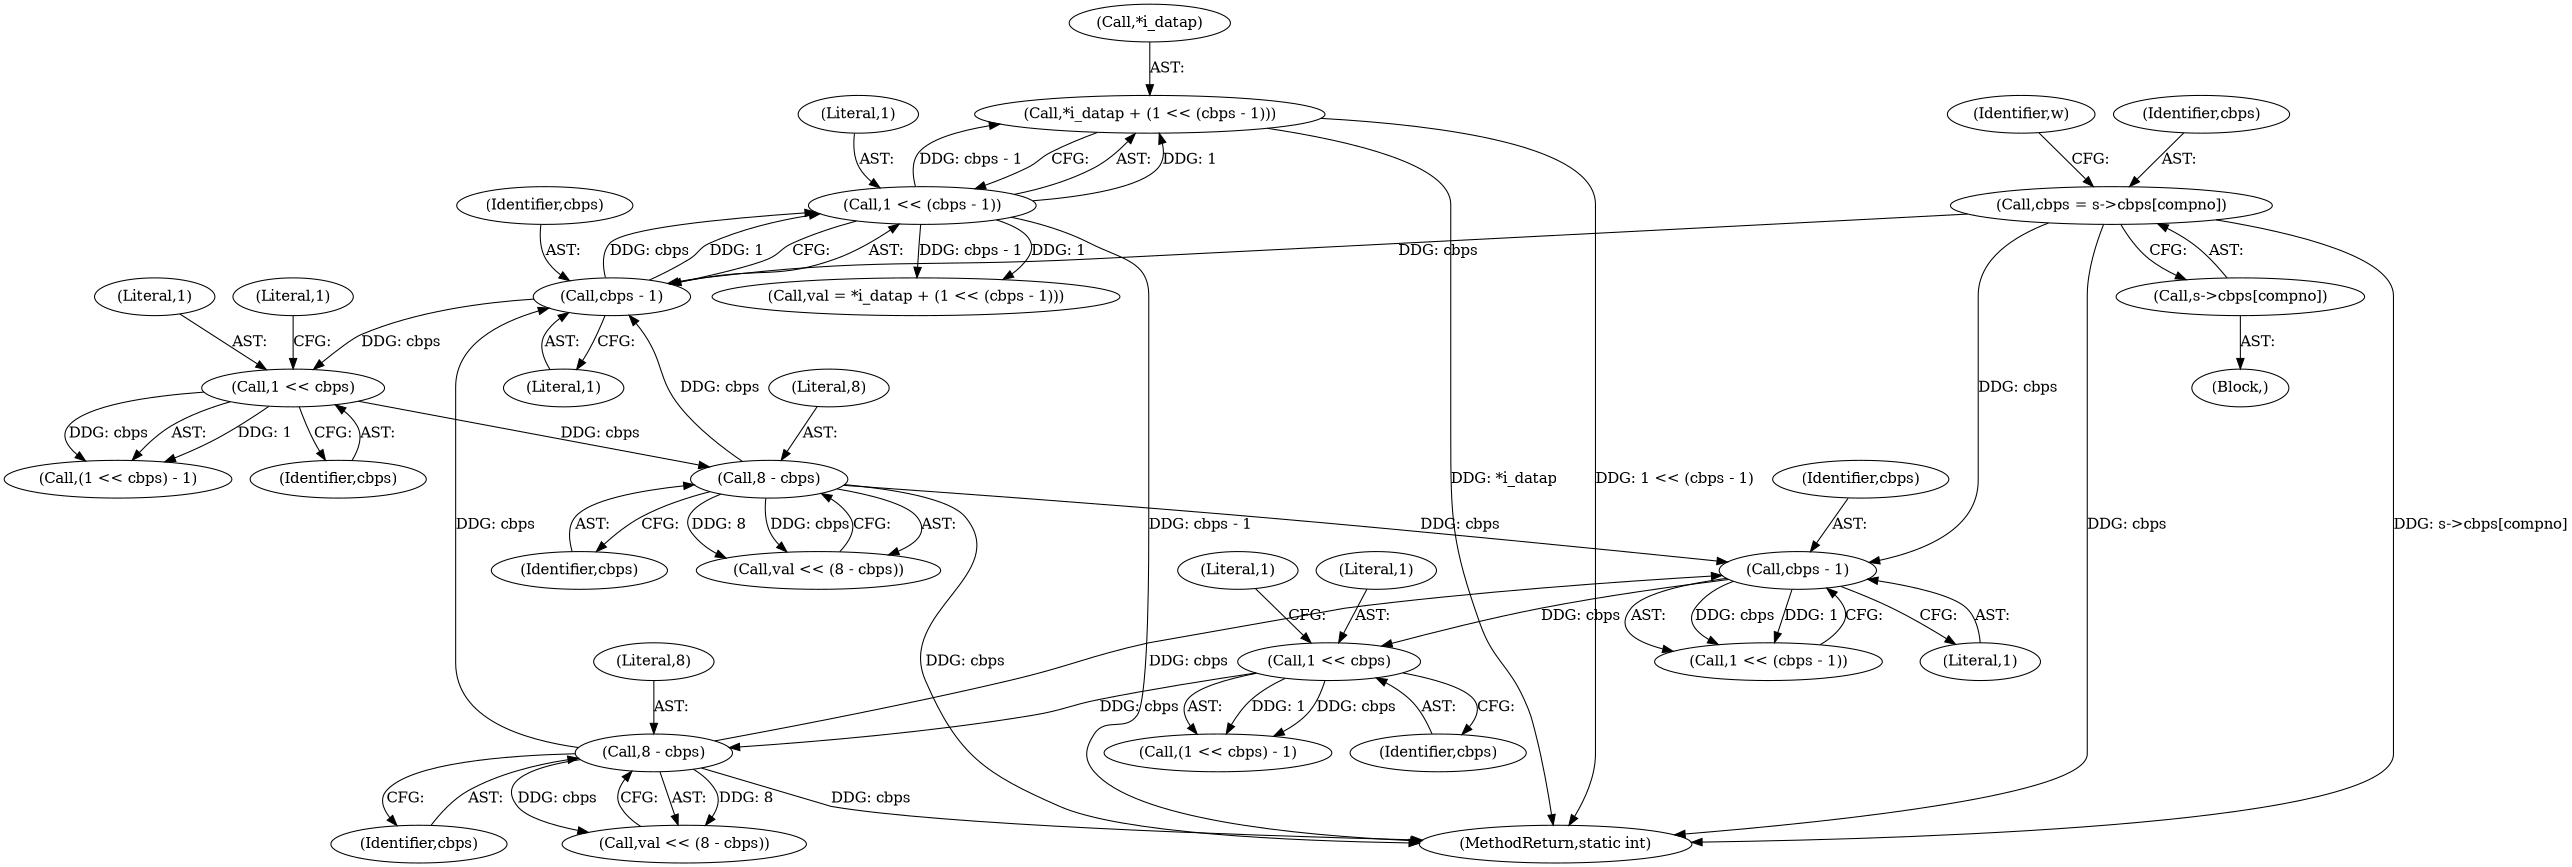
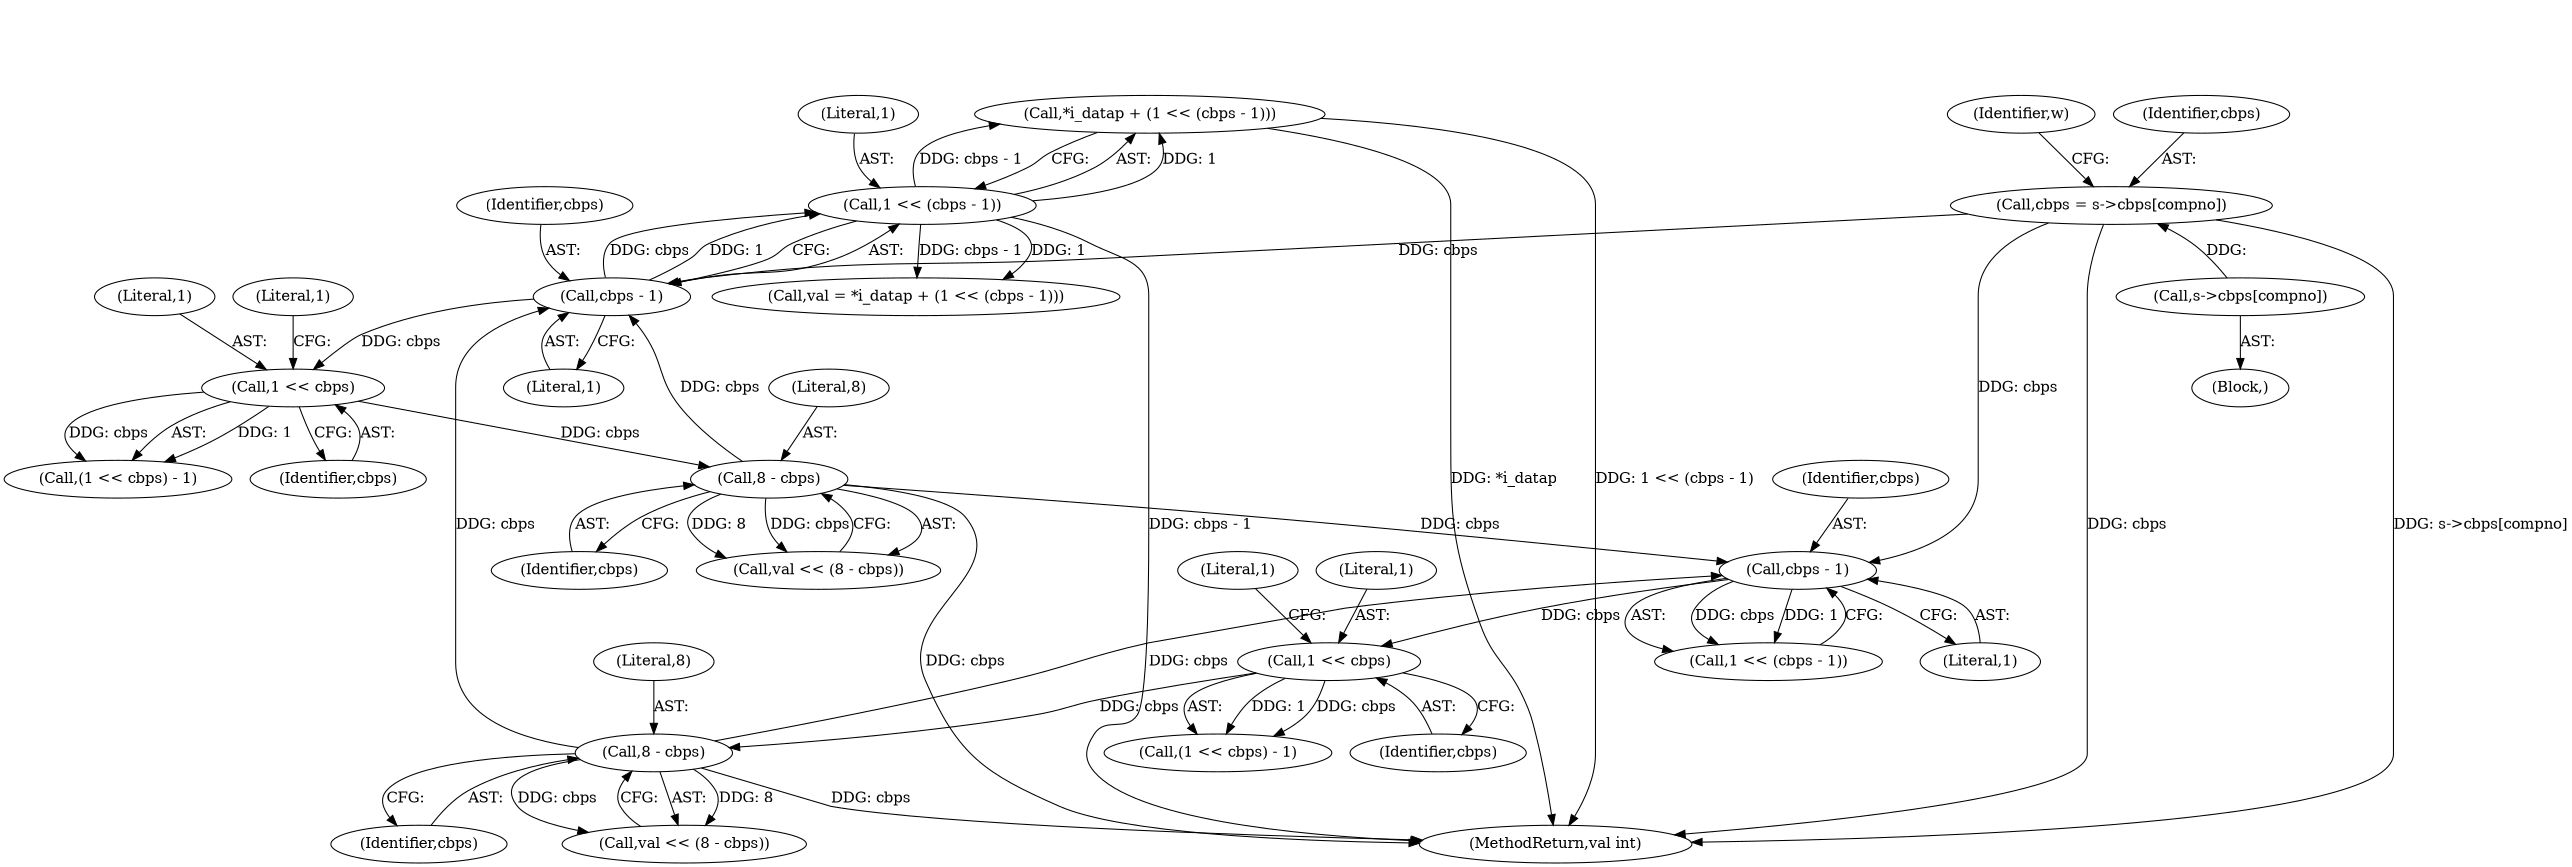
(1150, 23) -> none
(2229, 251) -> (2229, 251)
(2144, 255) -> none
(1556, 844) -> (1556, 844)
